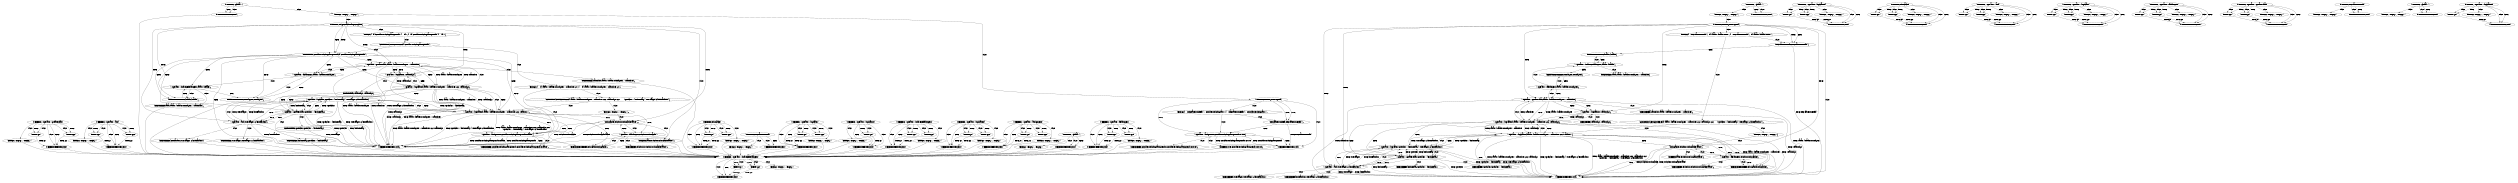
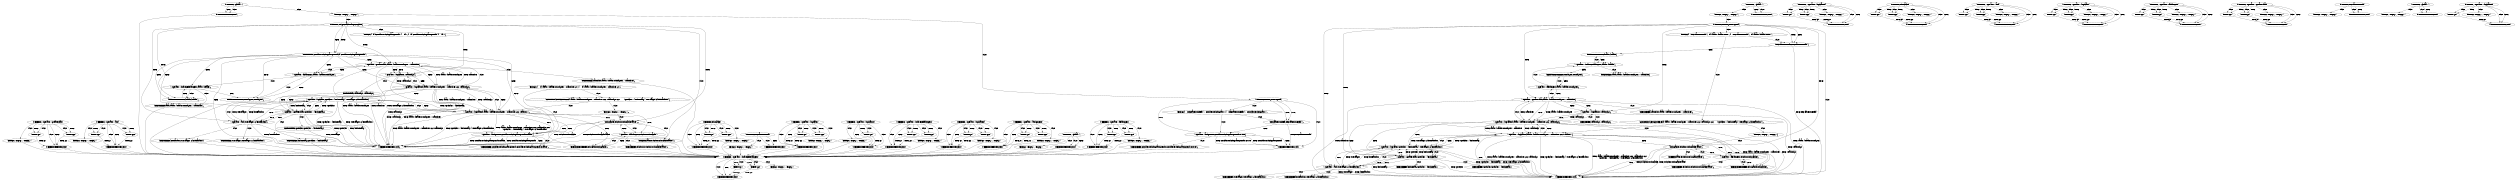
(405, 45) -> none
(1241, 147) -> none
